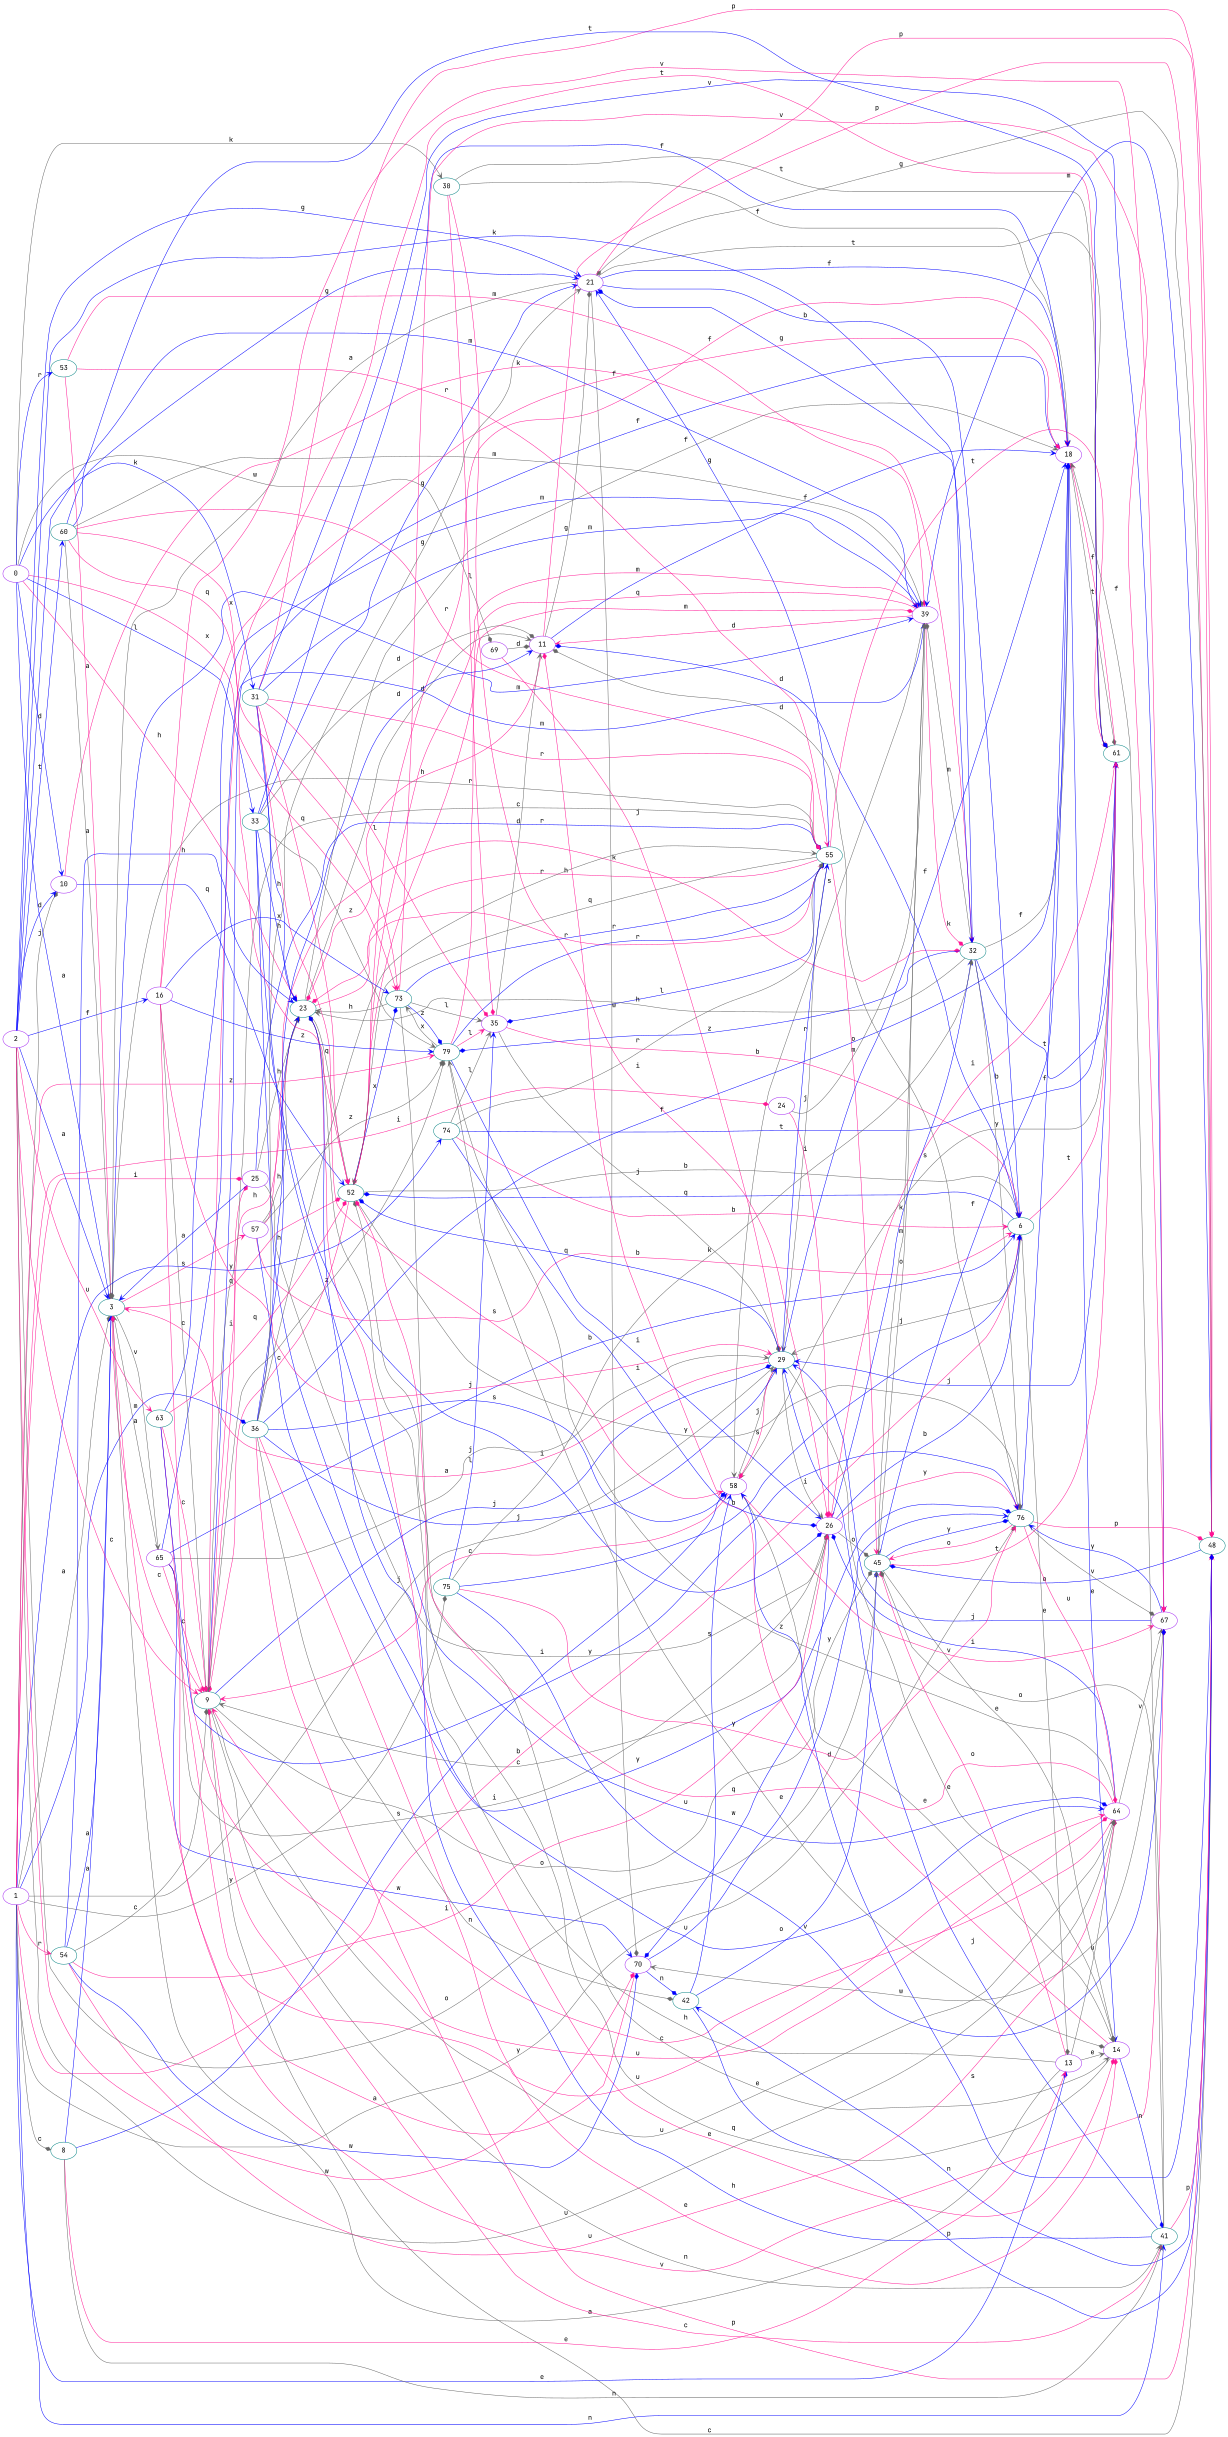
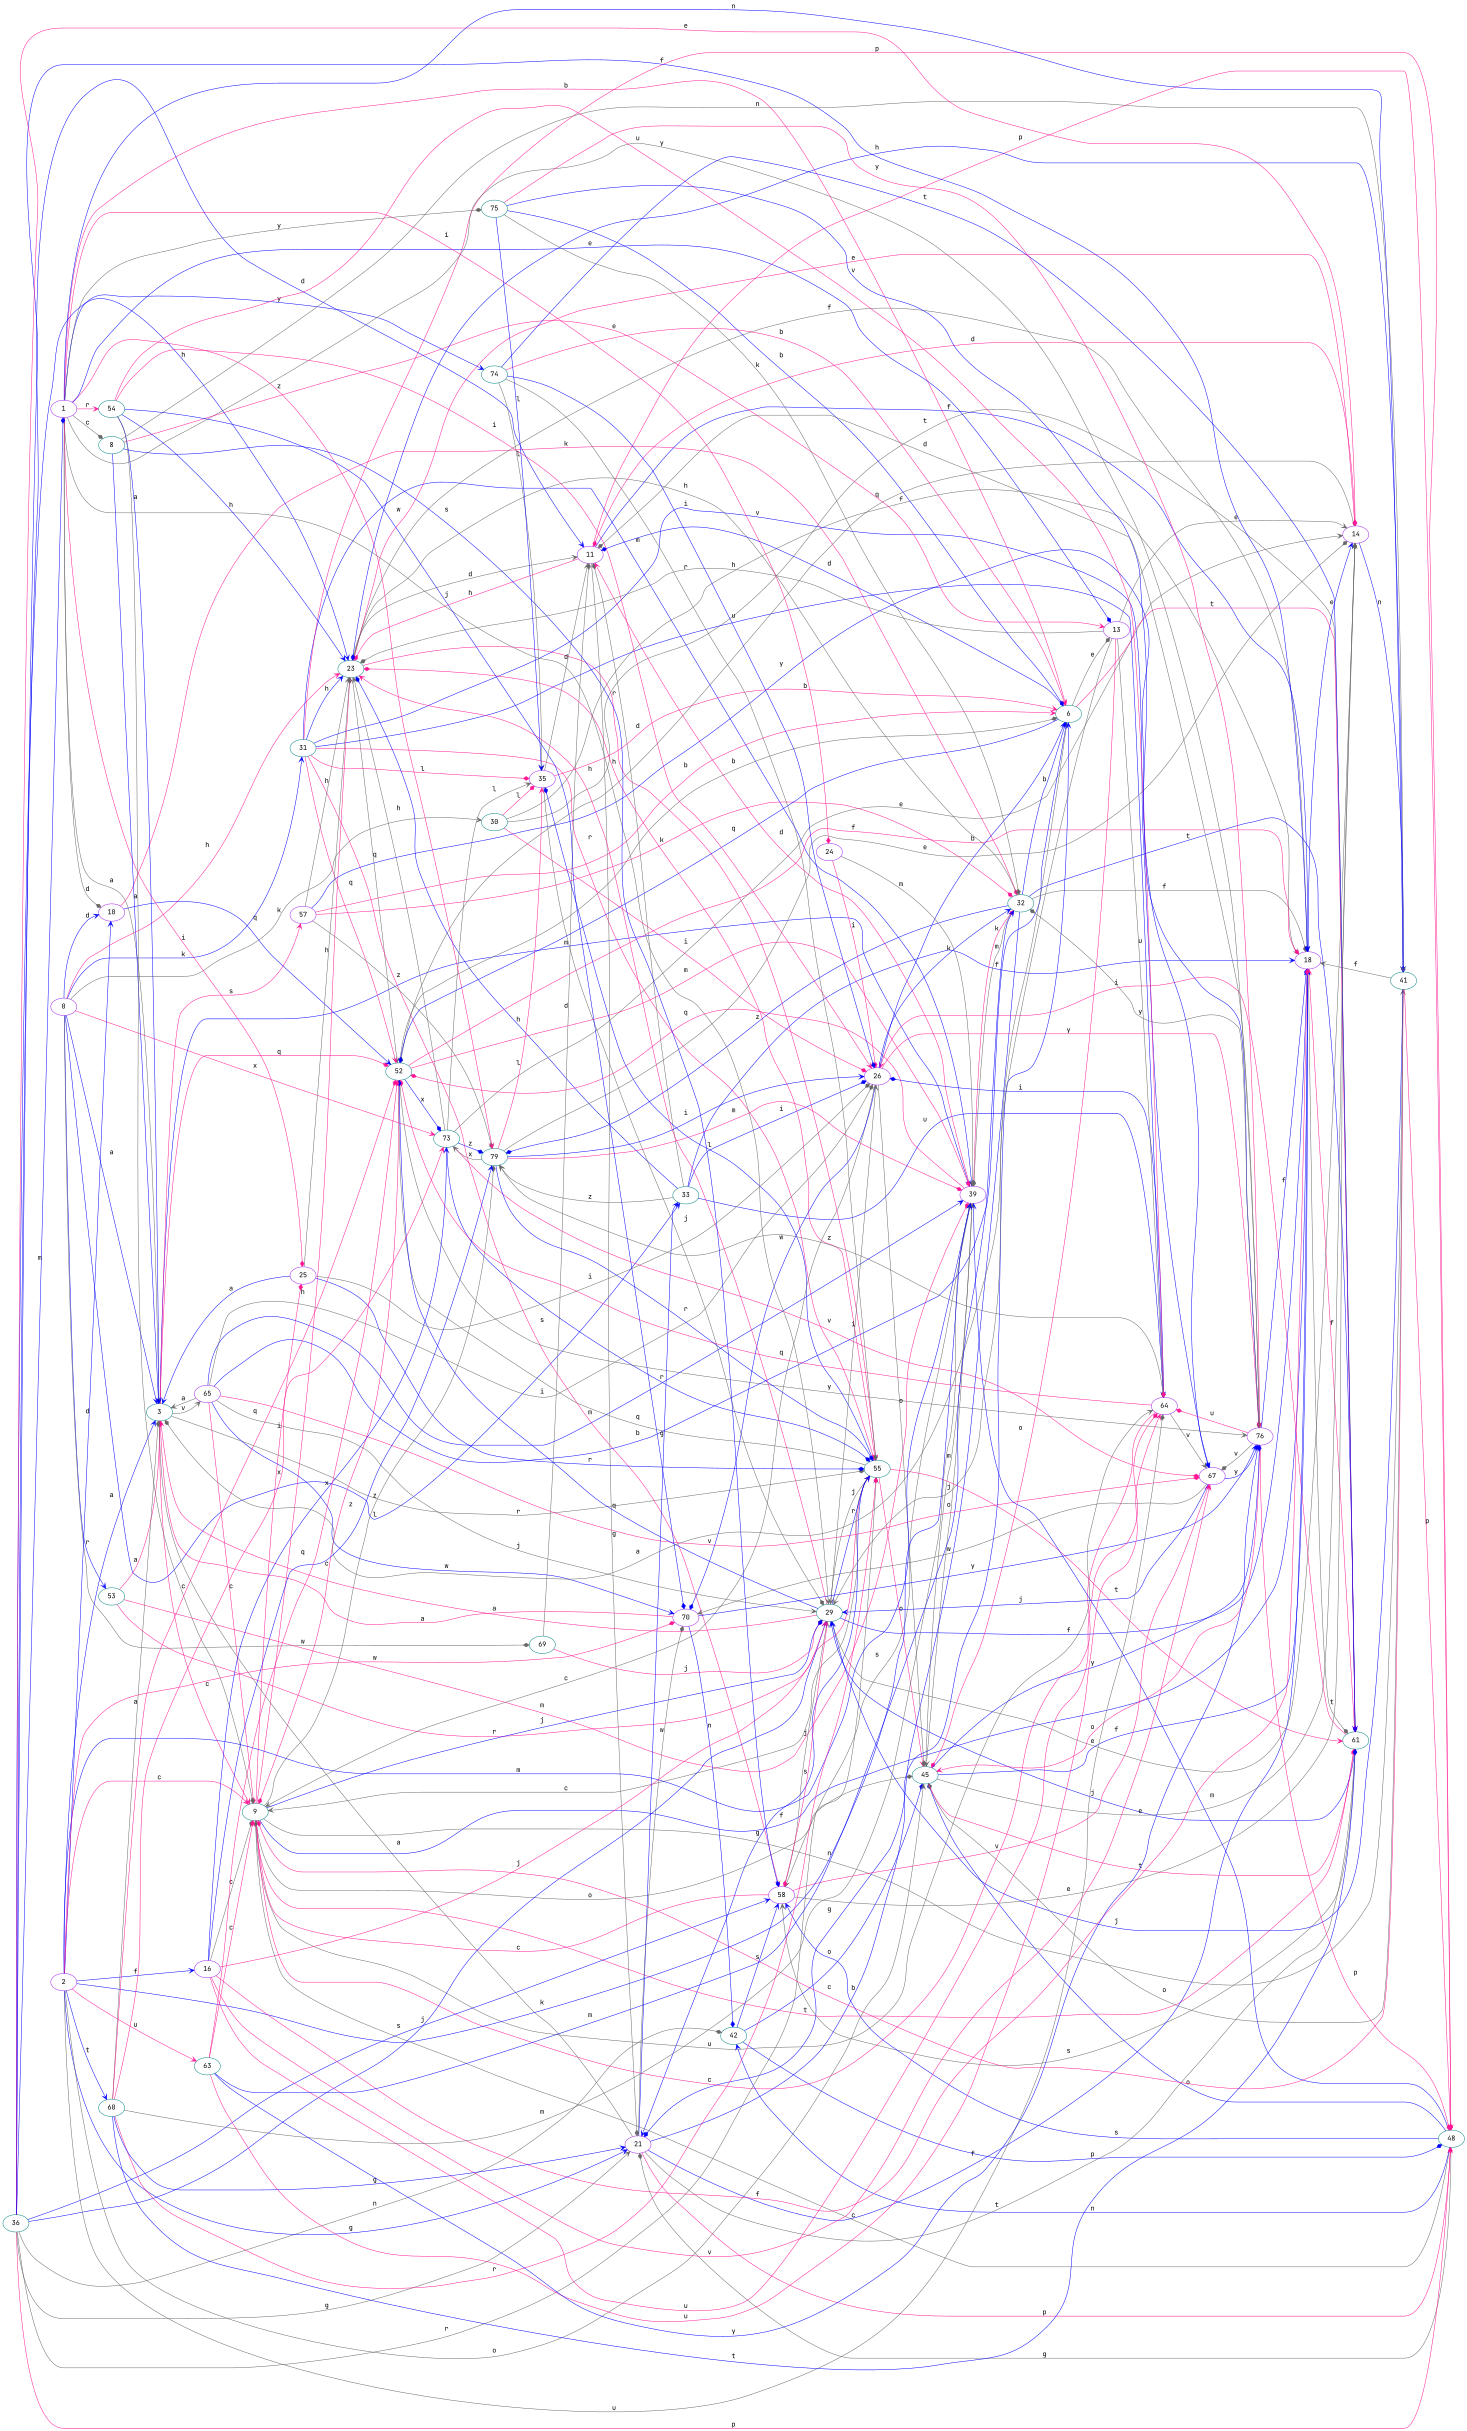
(405, 522) -> (656, 1671)
(494, 651) -> (542, 1645)
(40, 933) -> (88, 889)
none -> (659, 1077)
(1003, 1231) -> (1232, 1022)
(1021, 1518) -> (1260, 1436)
(88, 1592) -> (40, 1319)
